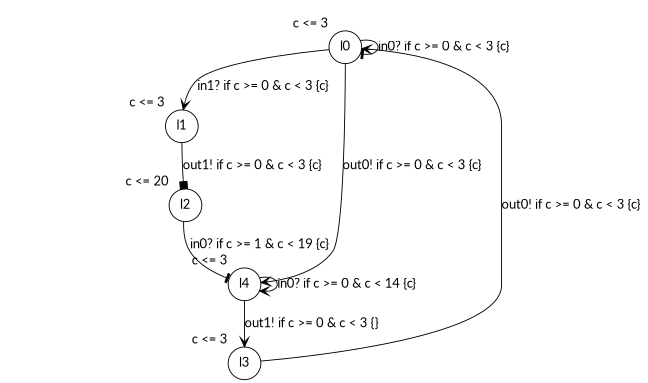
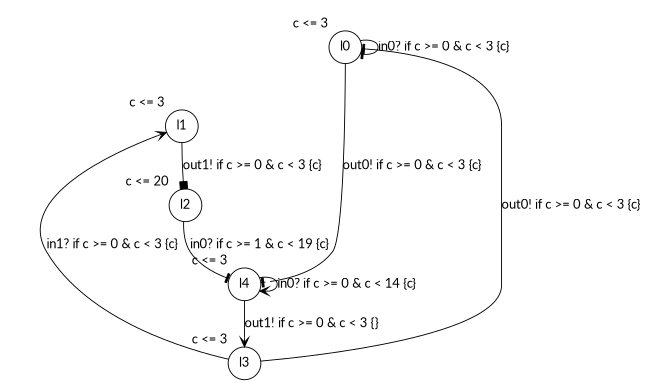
(250, 61) -> (57, 266)
(342, 194) -> (342, 194)
(502, 252) -> (502, 252)
